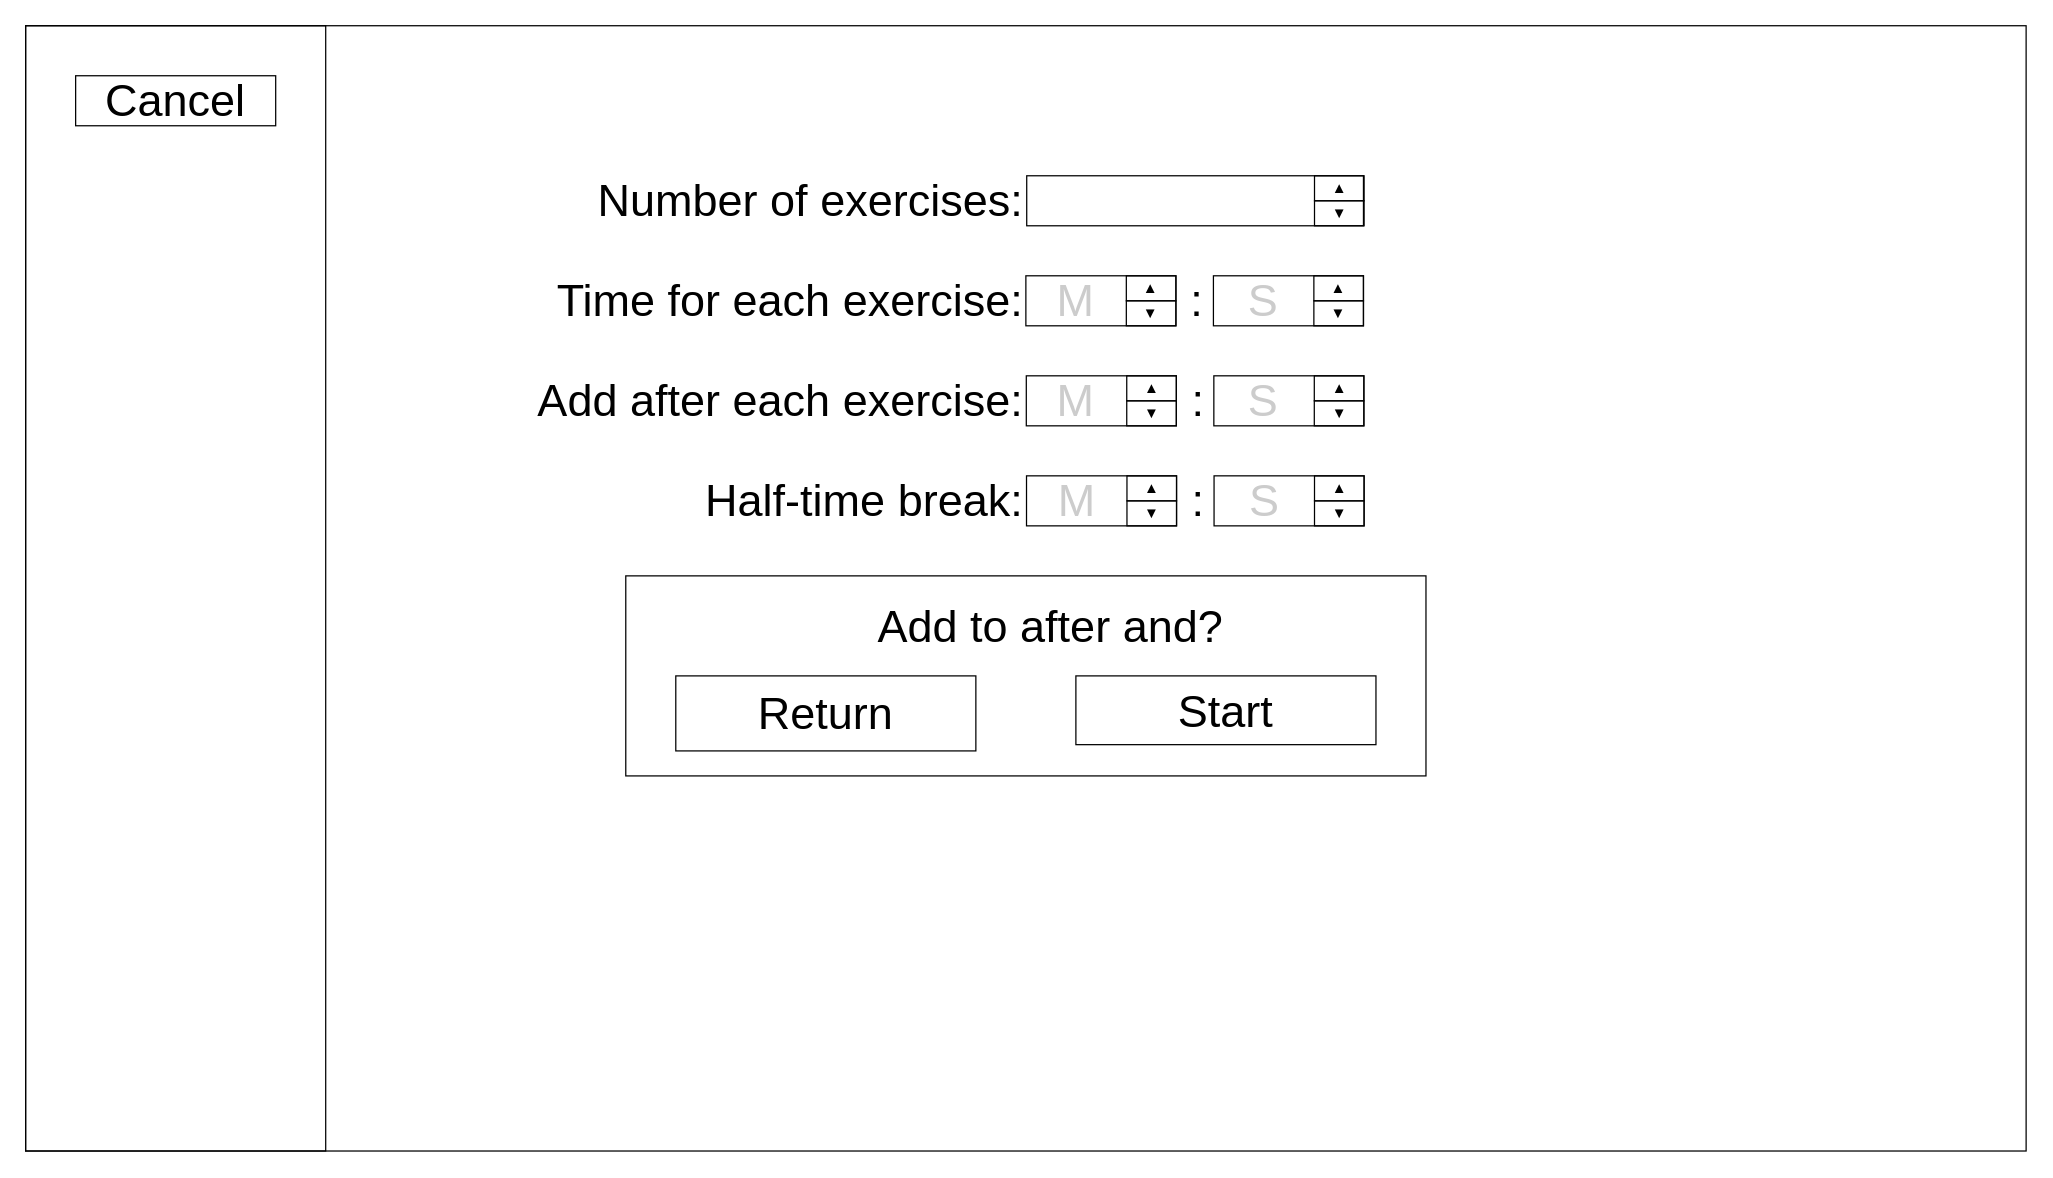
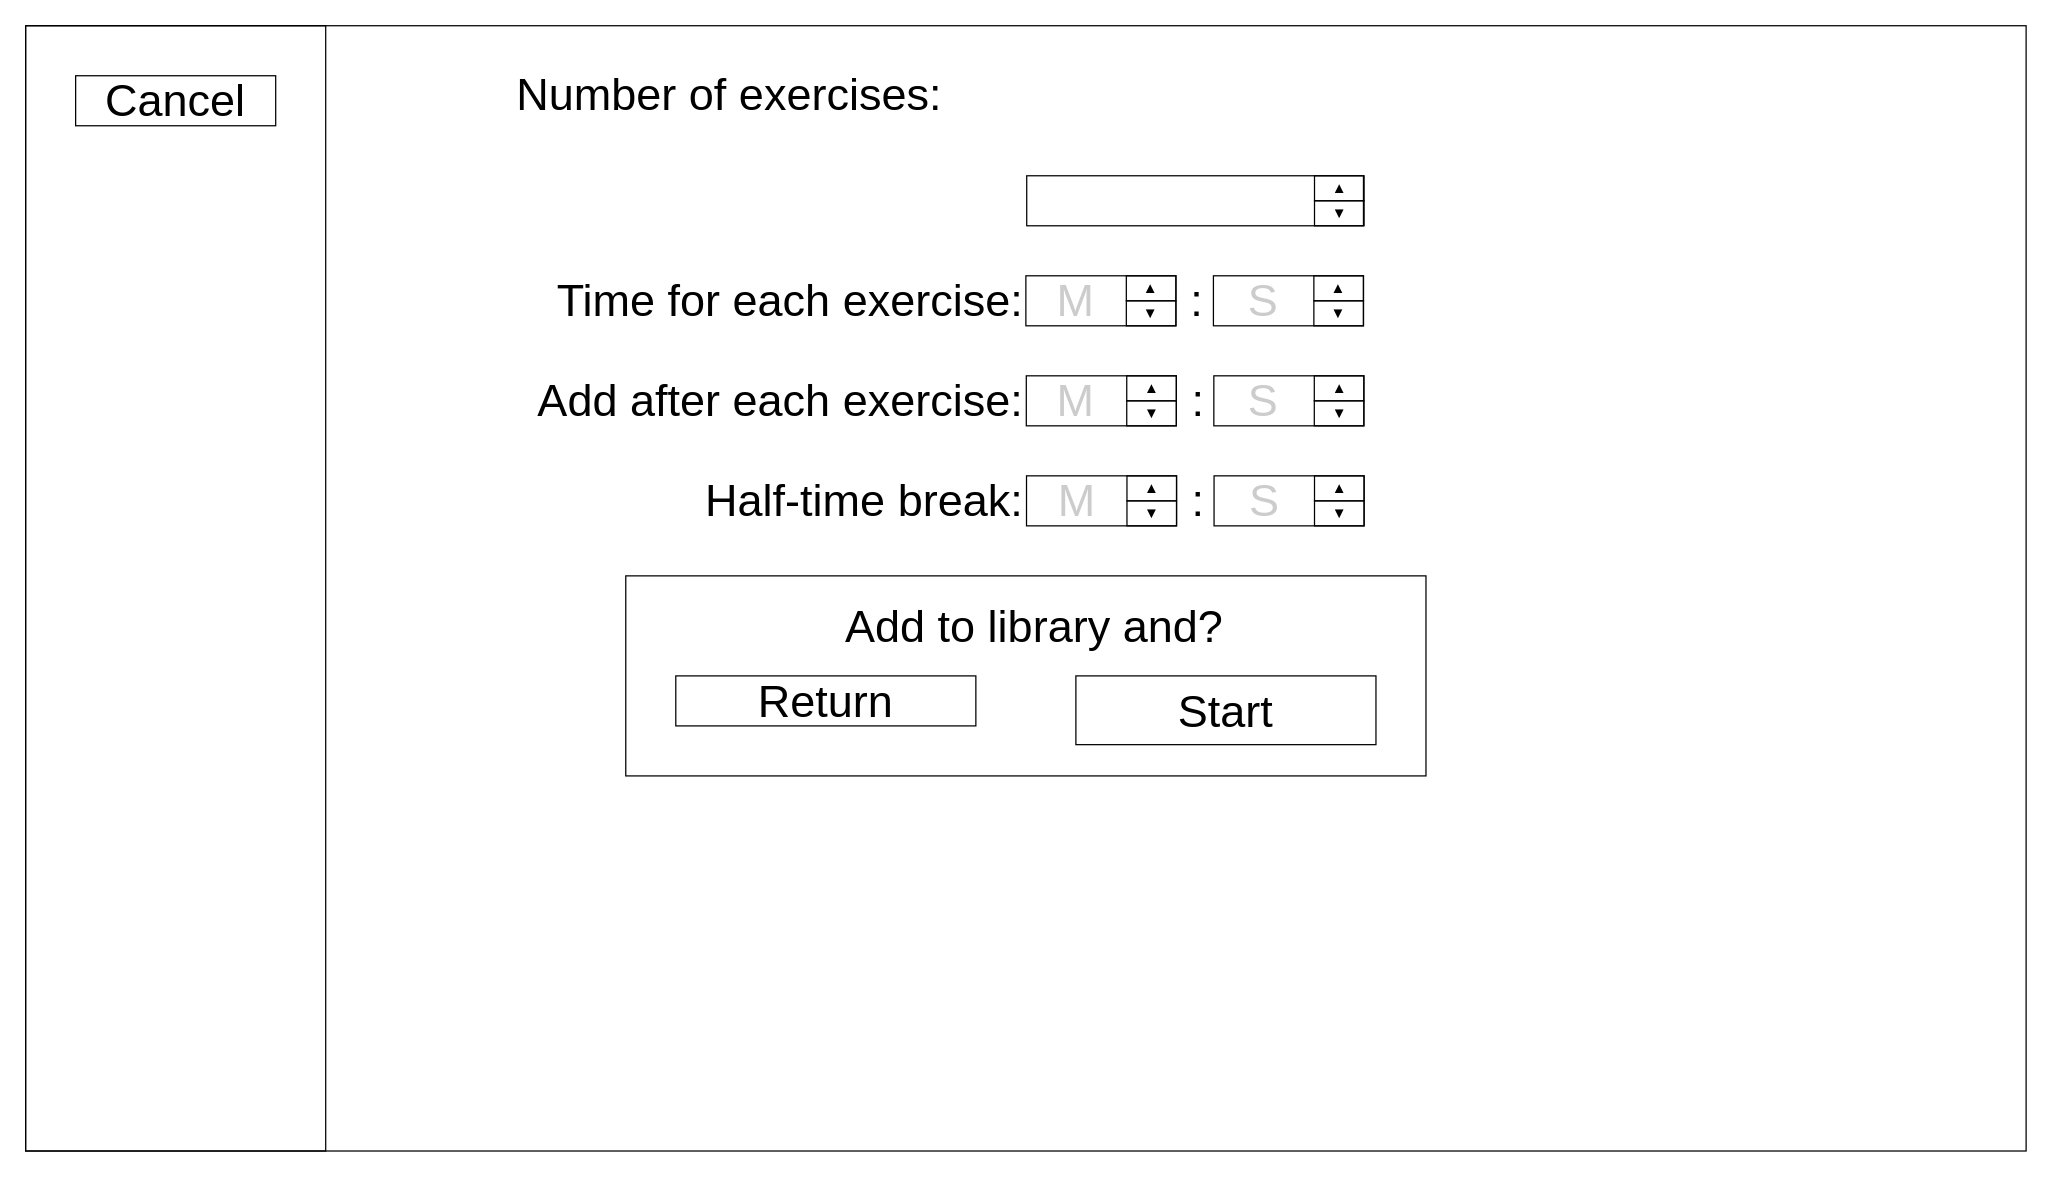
(776, 201) -> (695, 94)
(1158, 626) -> (1153, 626)
(826, 713) -> (826, 701)
